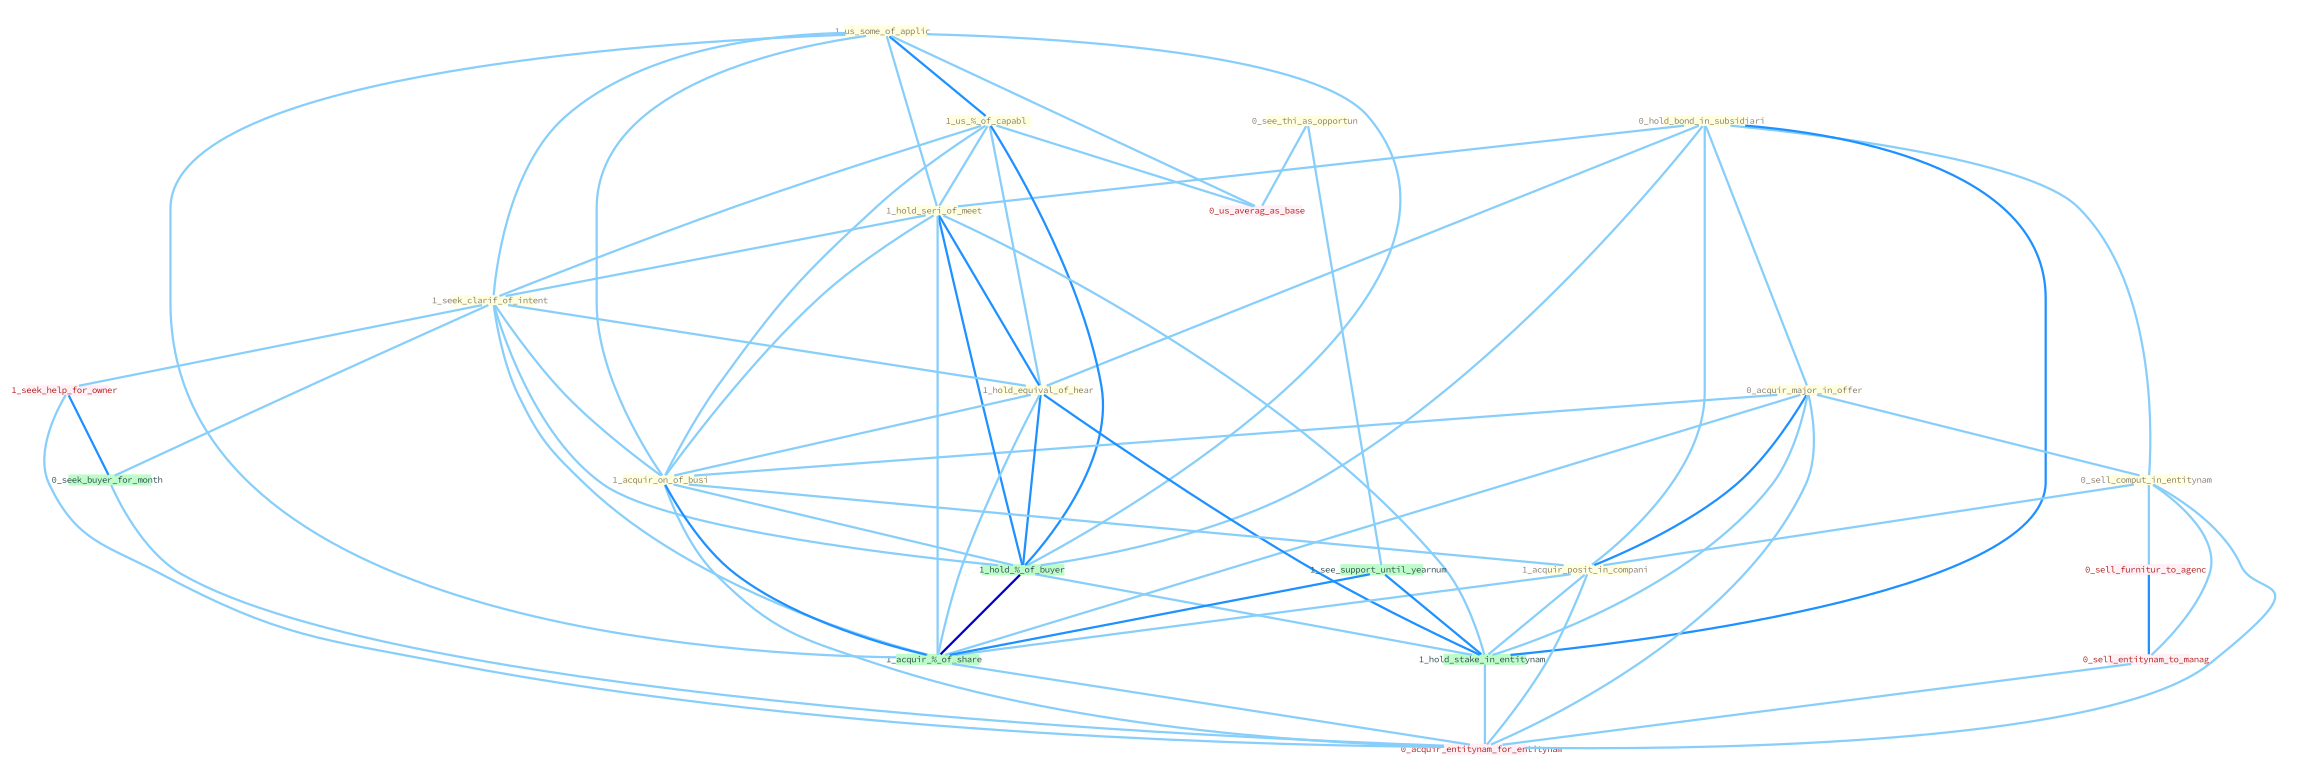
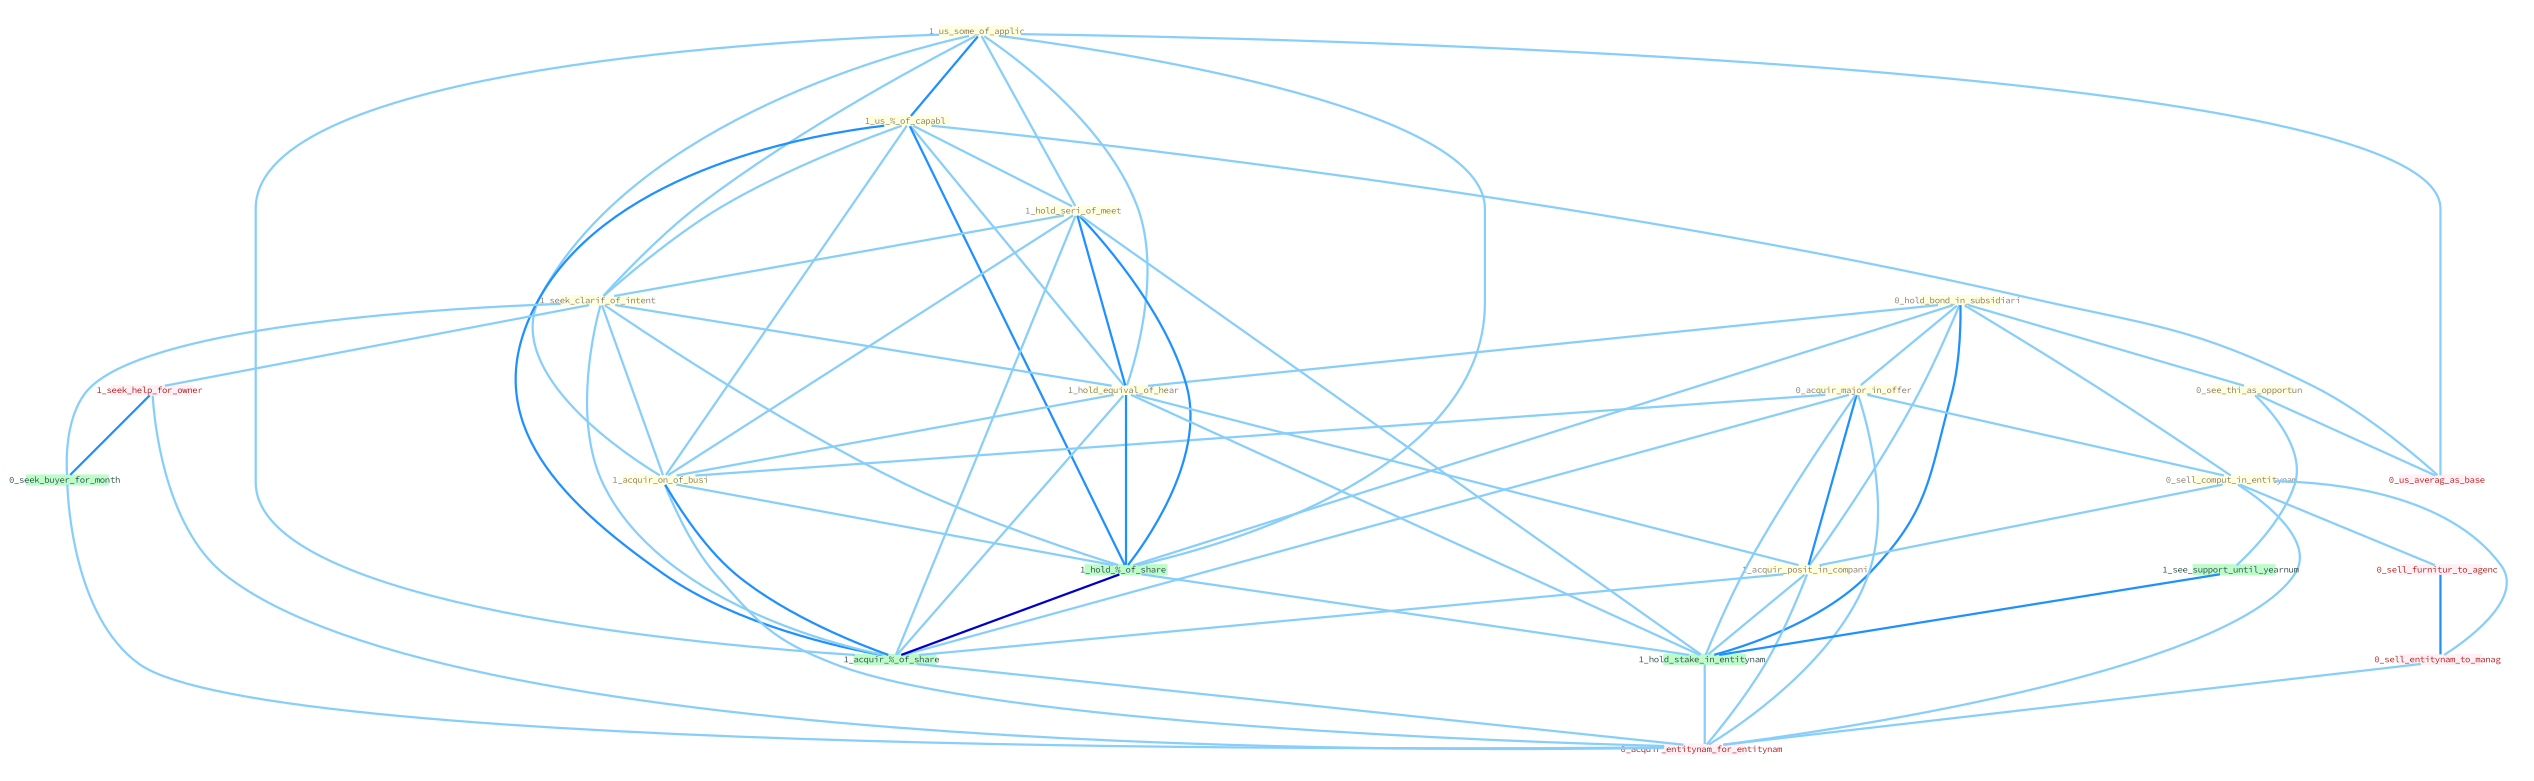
(1339, 164) -> (2106, 345)
none -> (1127, 184)
(1213, 508) -> (1430, 531)
(1126, 525) -> (1533, 497)
(1023, 570) -> (1126, 570)
(1244, 598) -> (516, 381)
